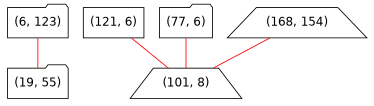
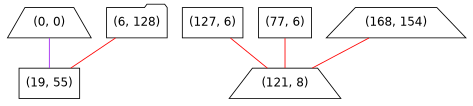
(38, 23) -> (137, 23)
none -> (49, 23)
(114, 23) -> (213, 23)
(186, 23) -> (285, 23)
(38, 83) -> (49, 83)
(186, 83) -> (285, 83)
